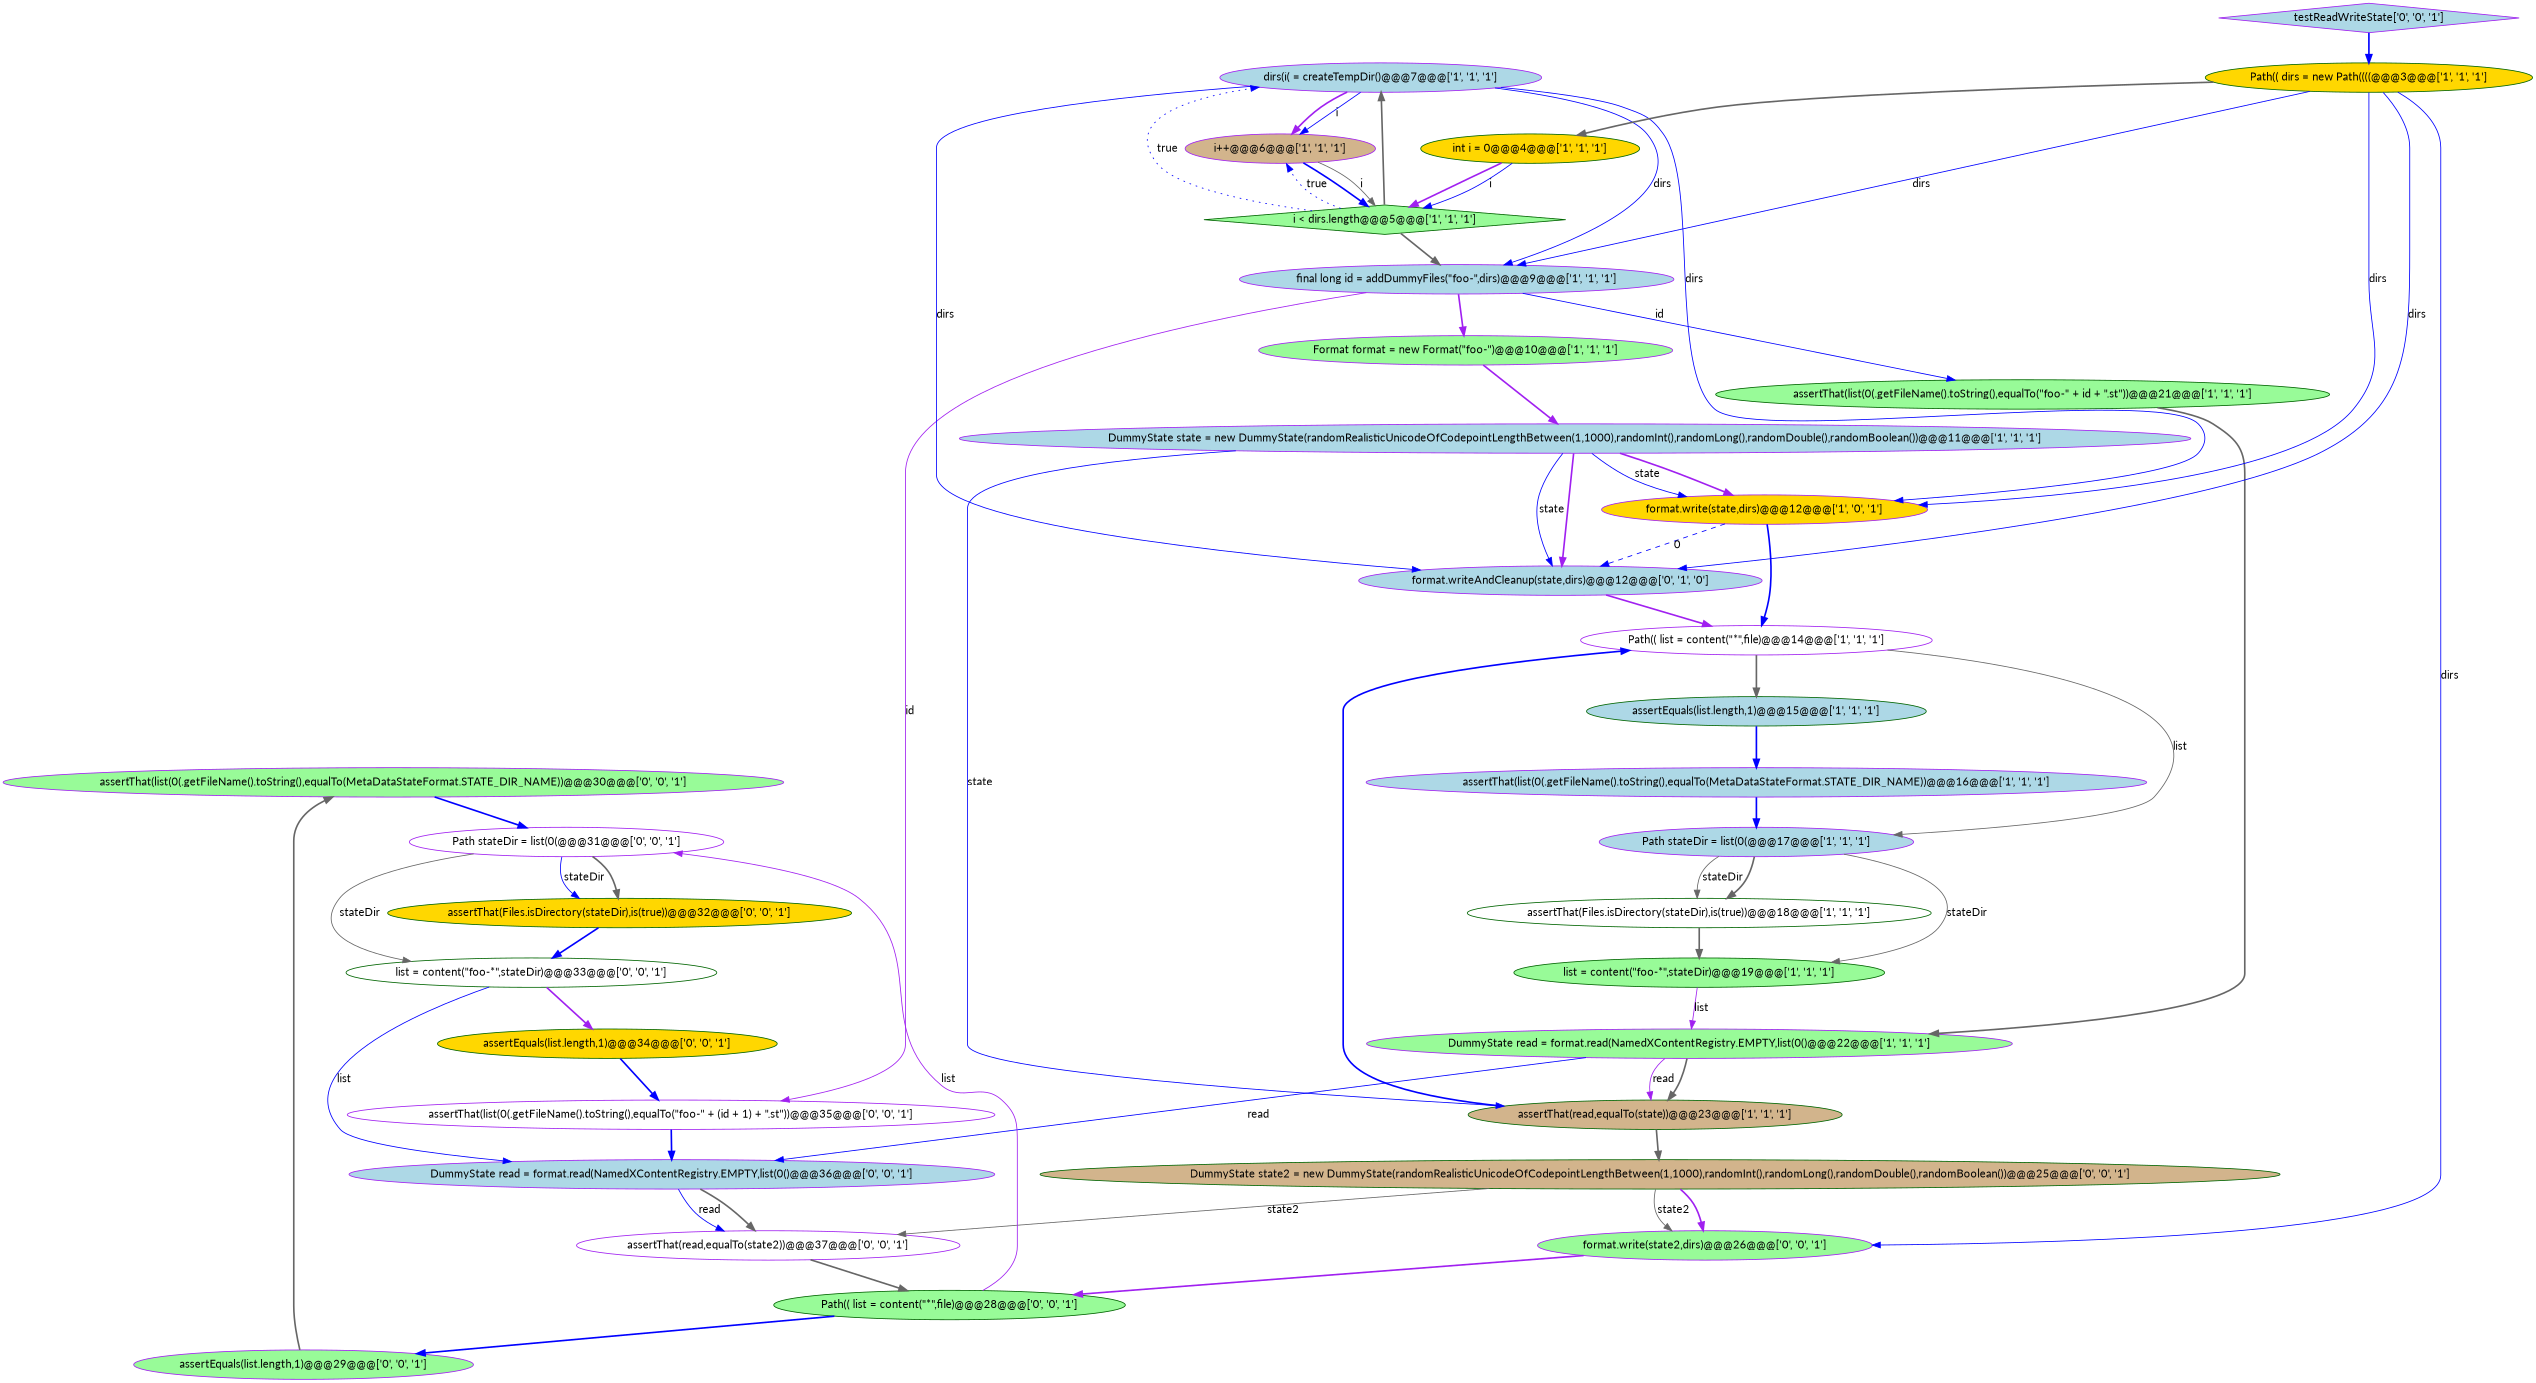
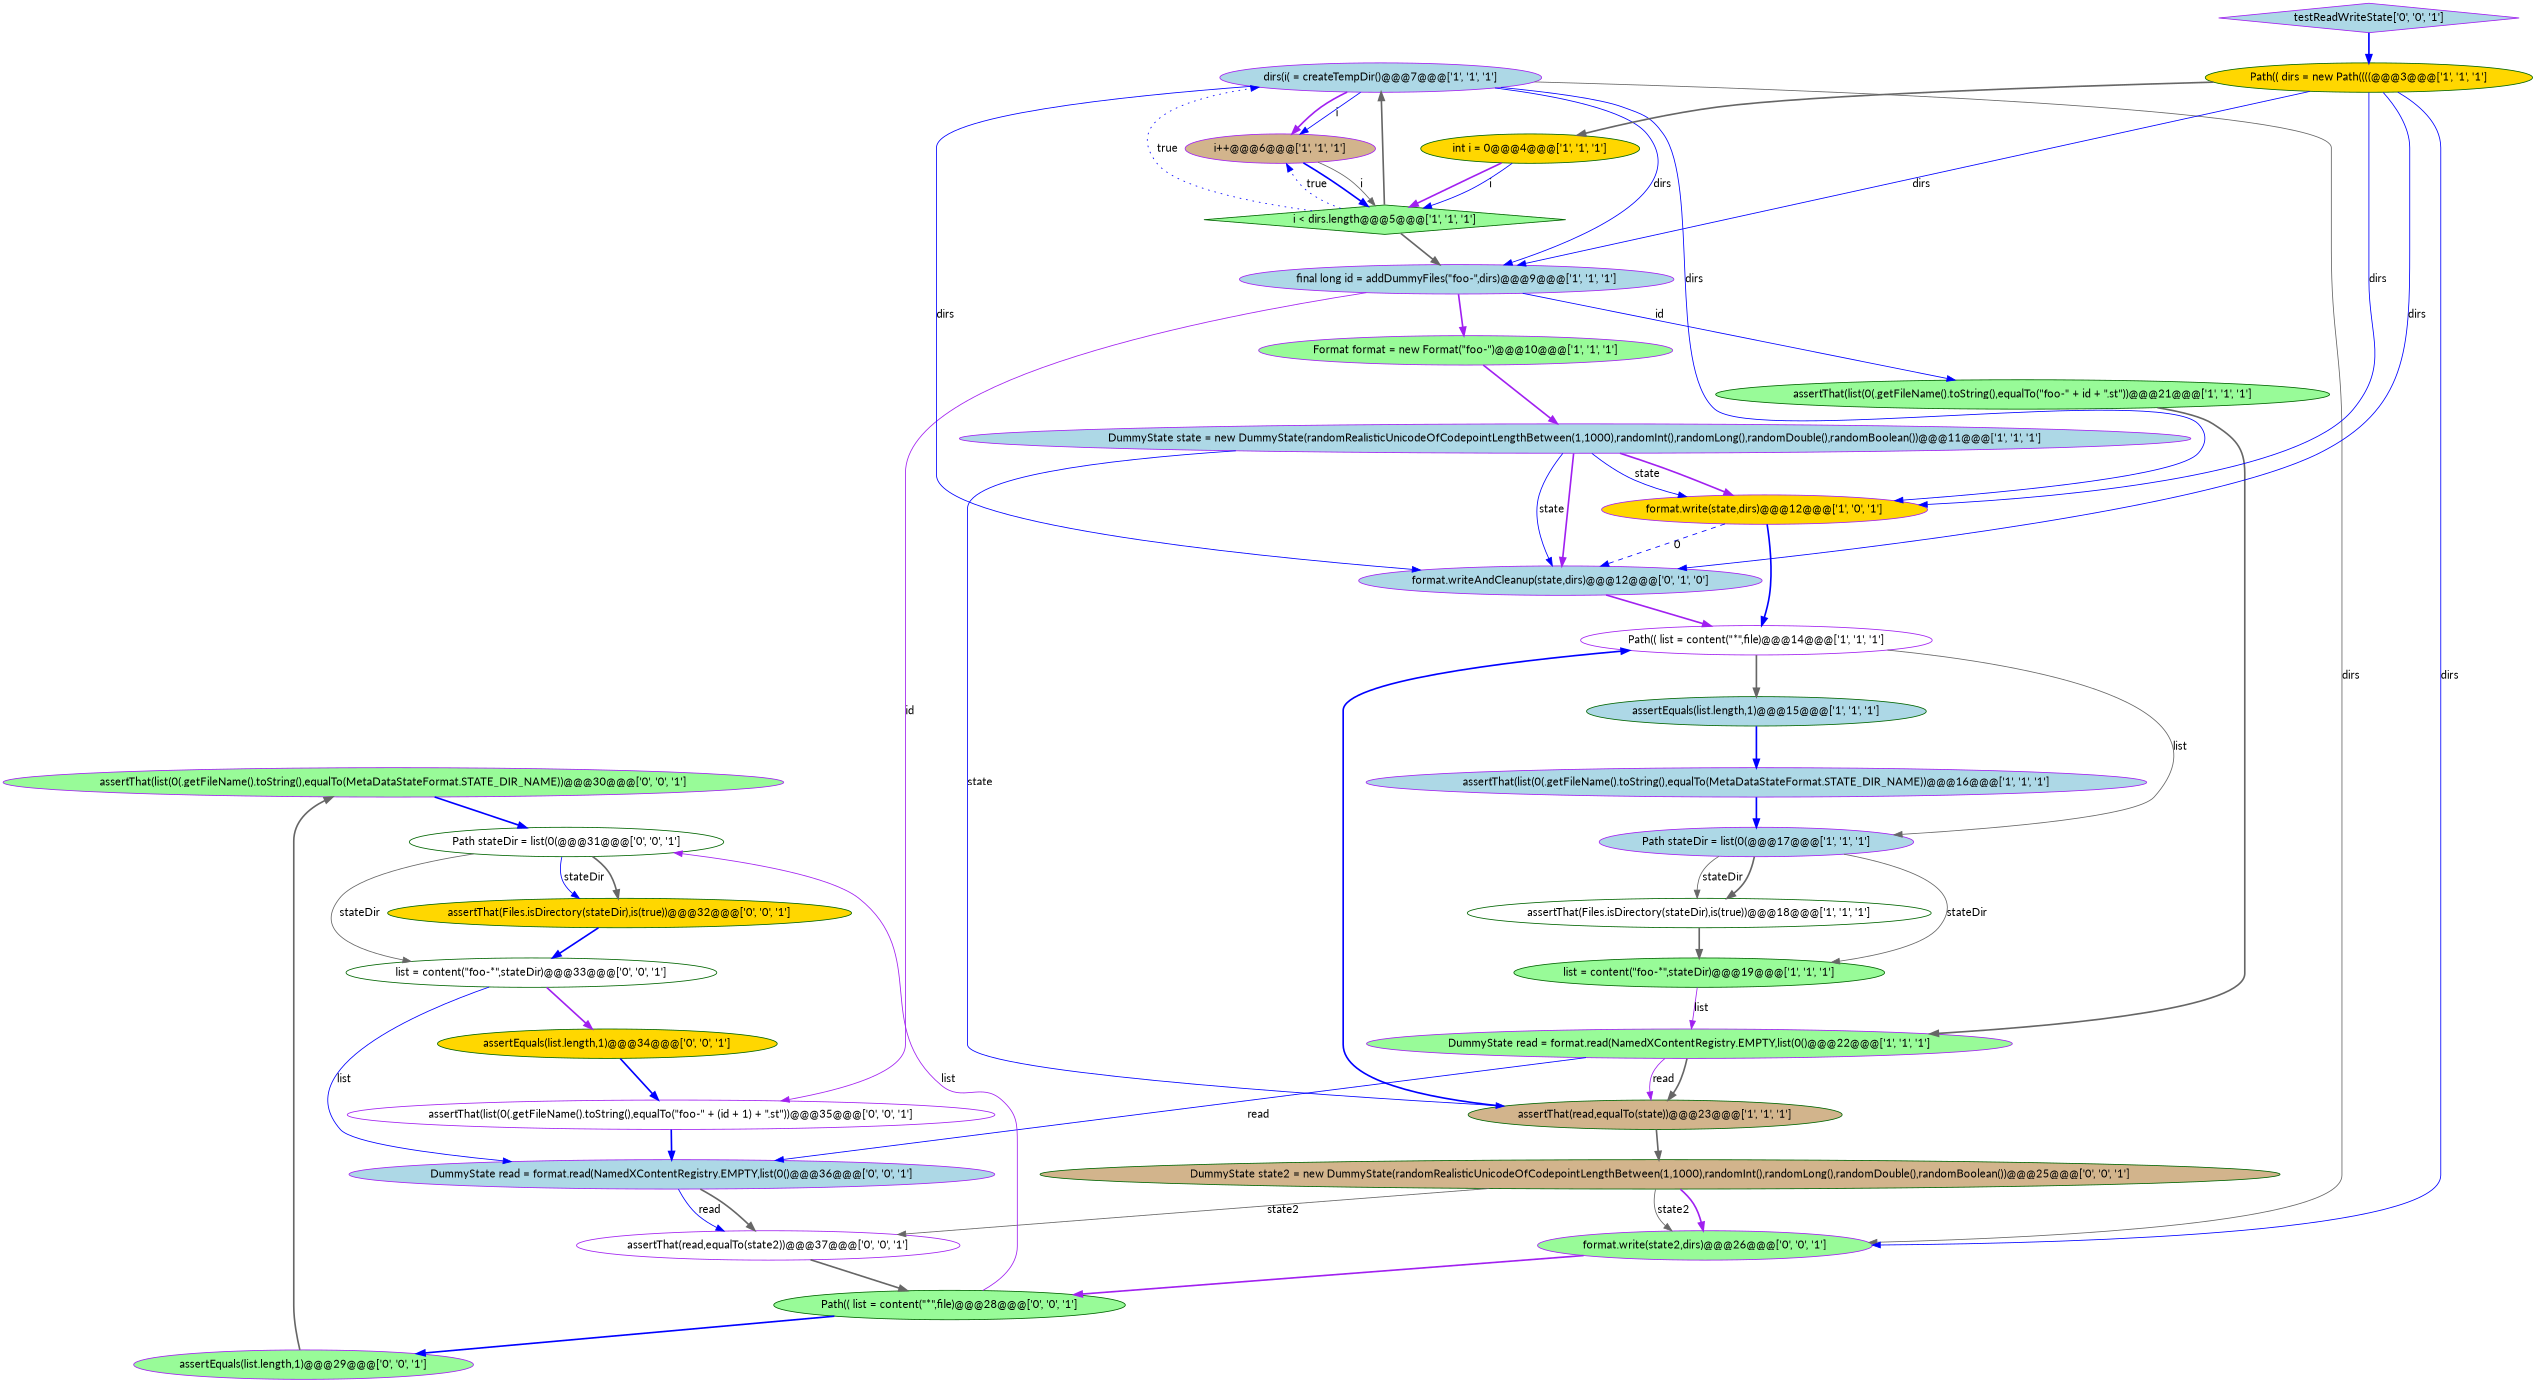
none -> (2342, 499)
(567, 842) -> (567, 842)
